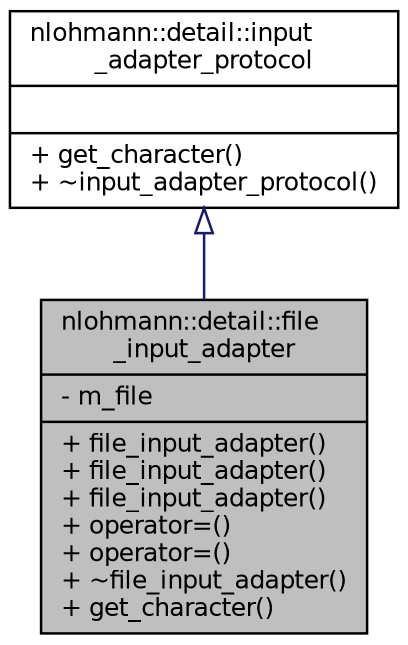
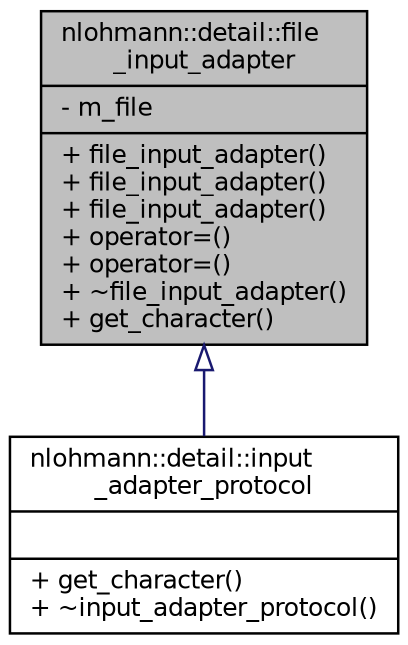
(204, 267) -> (204, 403)
